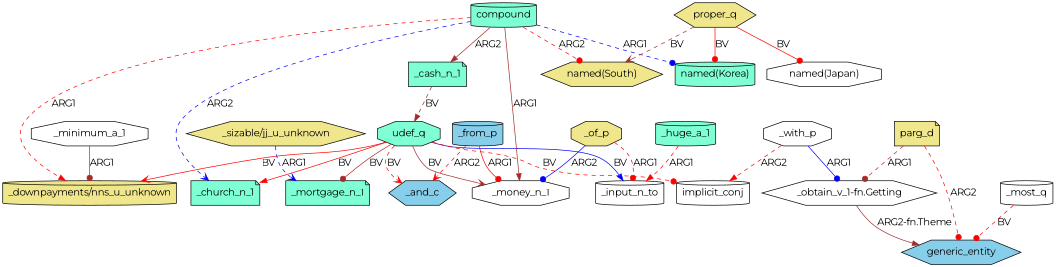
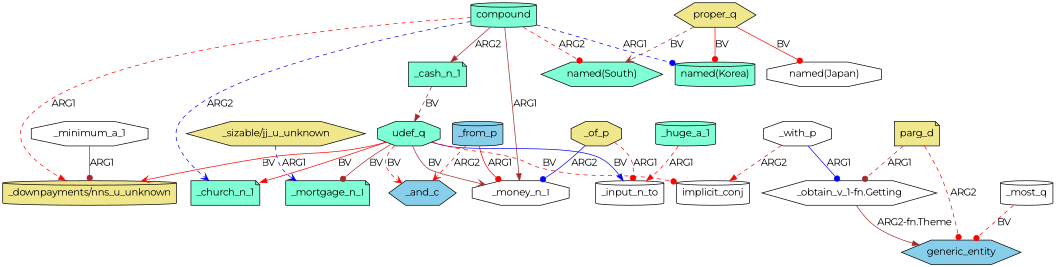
(602, 74) -> (602, 74)
